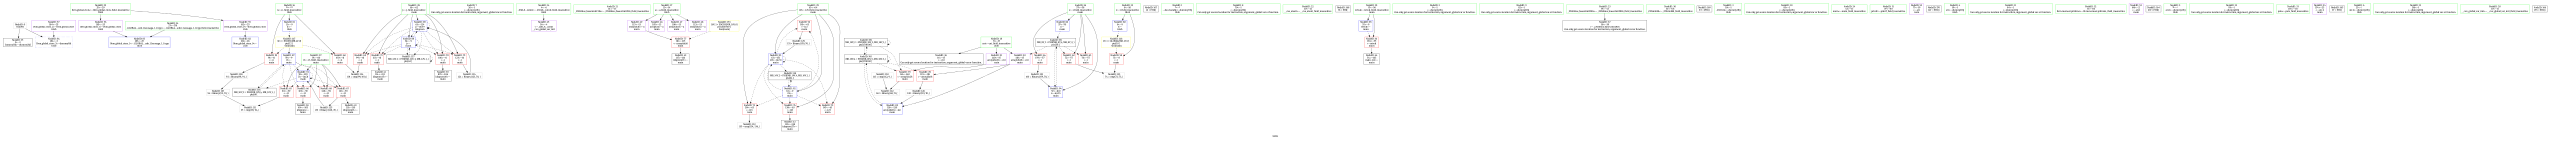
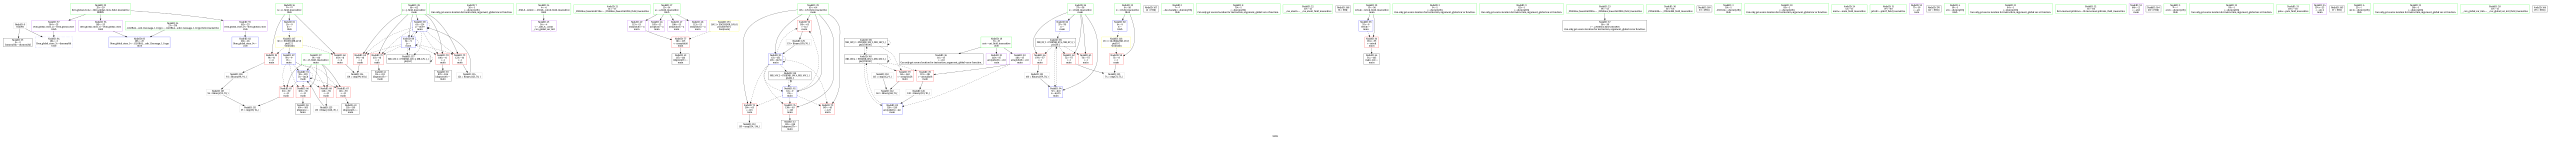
(101, 12) -> (101, 12)
none -> (78, 17)
none -> (809, 17)
(420, 29) -> (420, 29)
(1039, 50) -> (1049, 50)
(951, 67) -> none
(769, 81) -> (767, 83)
(958, 88) -> (958, 88)
(254, 92) -> none
(334, 101) -> (326, 101)
